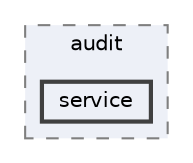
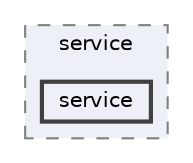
(96, 45) -> (96, 45)
